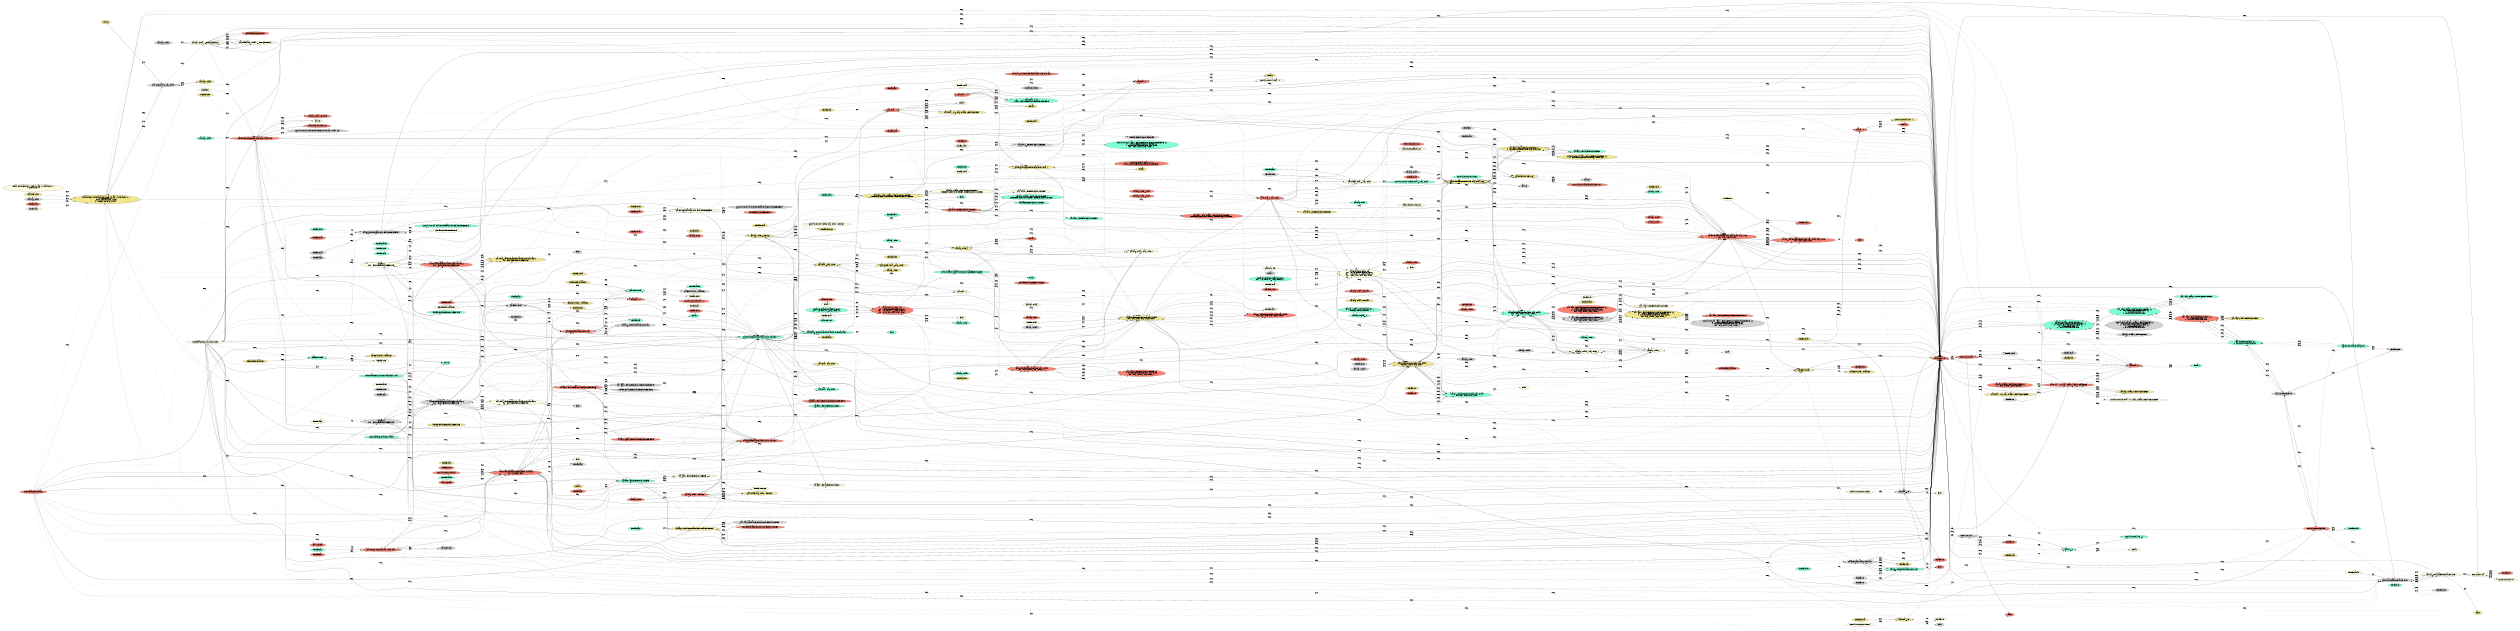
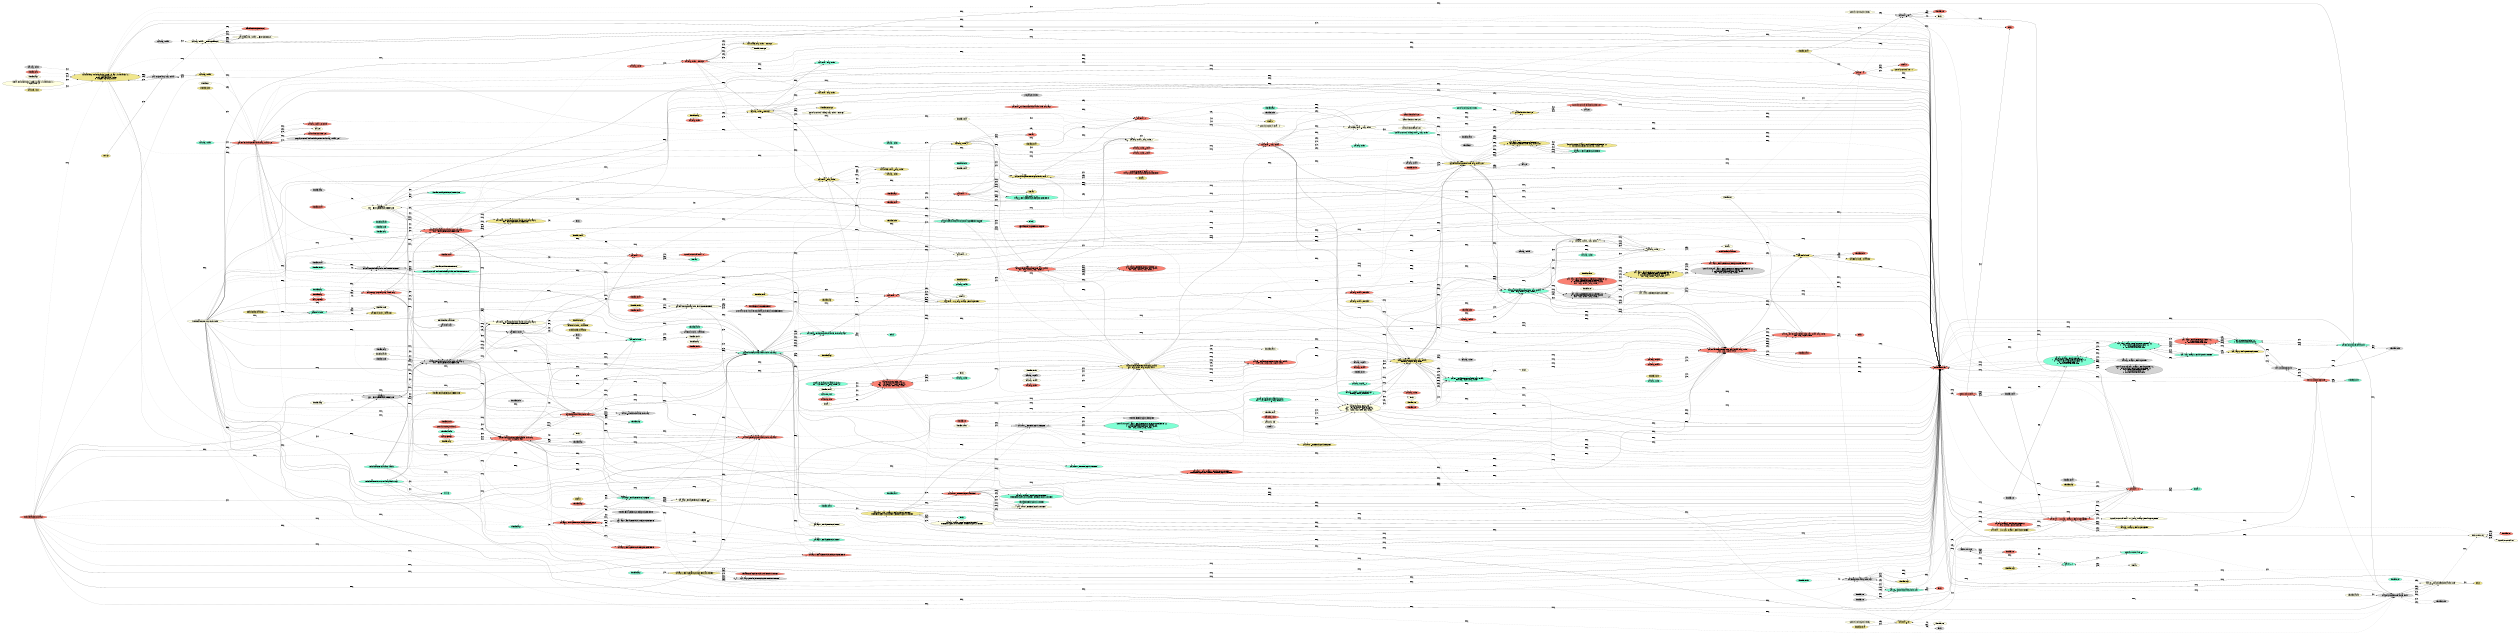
(844, 292) -> (827, 201)
